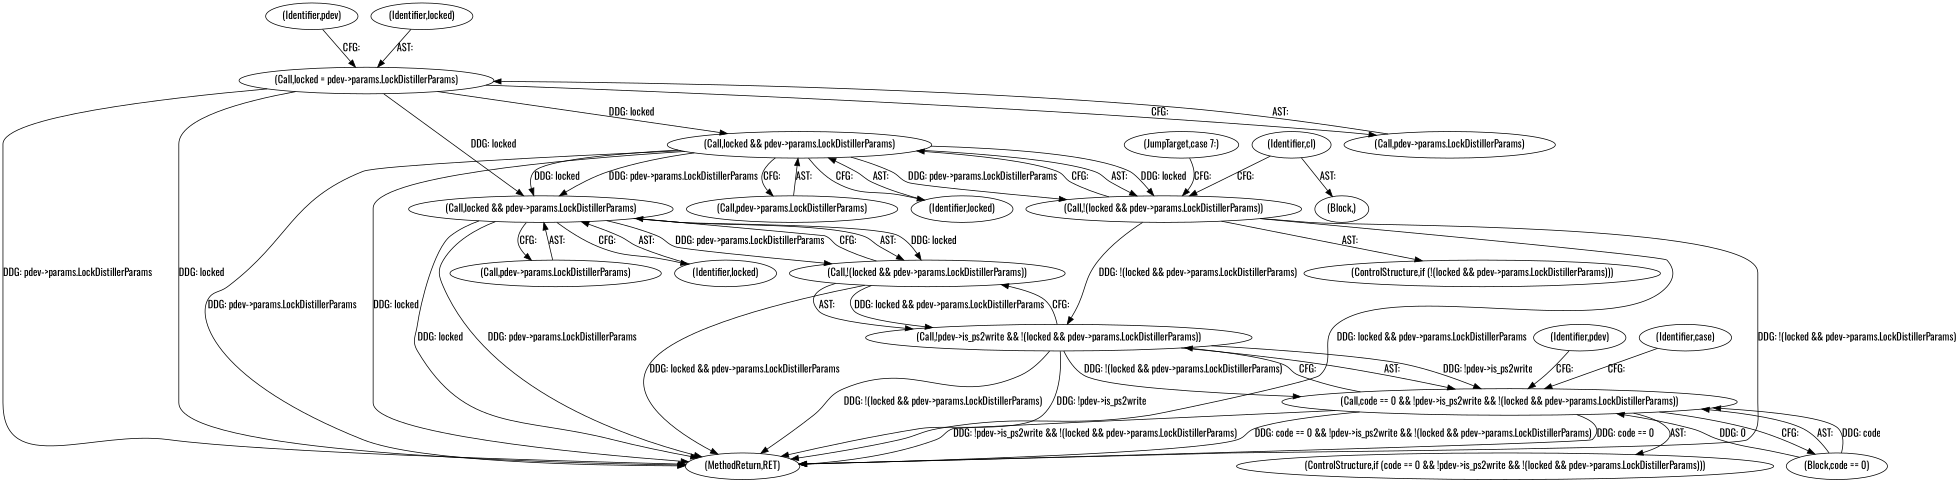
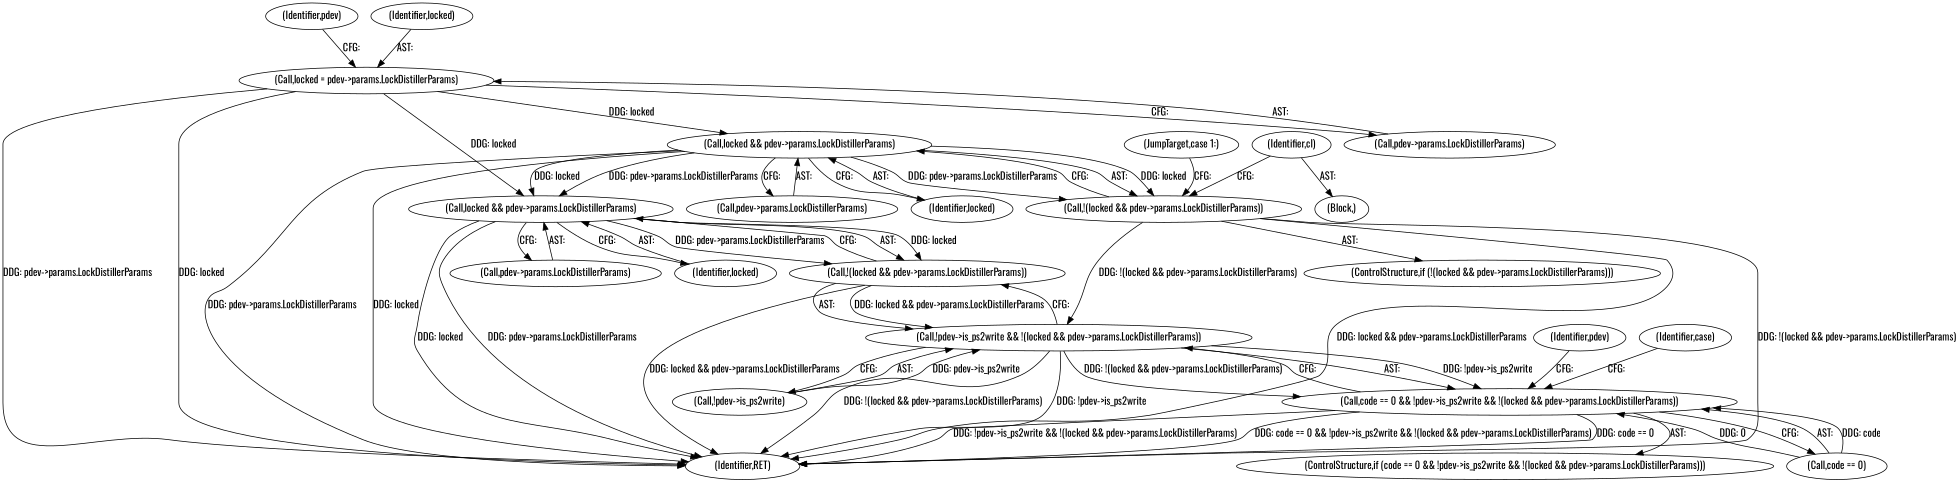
(1181, 145) -> (1181, 145)
none -> (740, 402)
(743, 466) -> (743, 466)
(1837, 466) -> (1837, 466)
